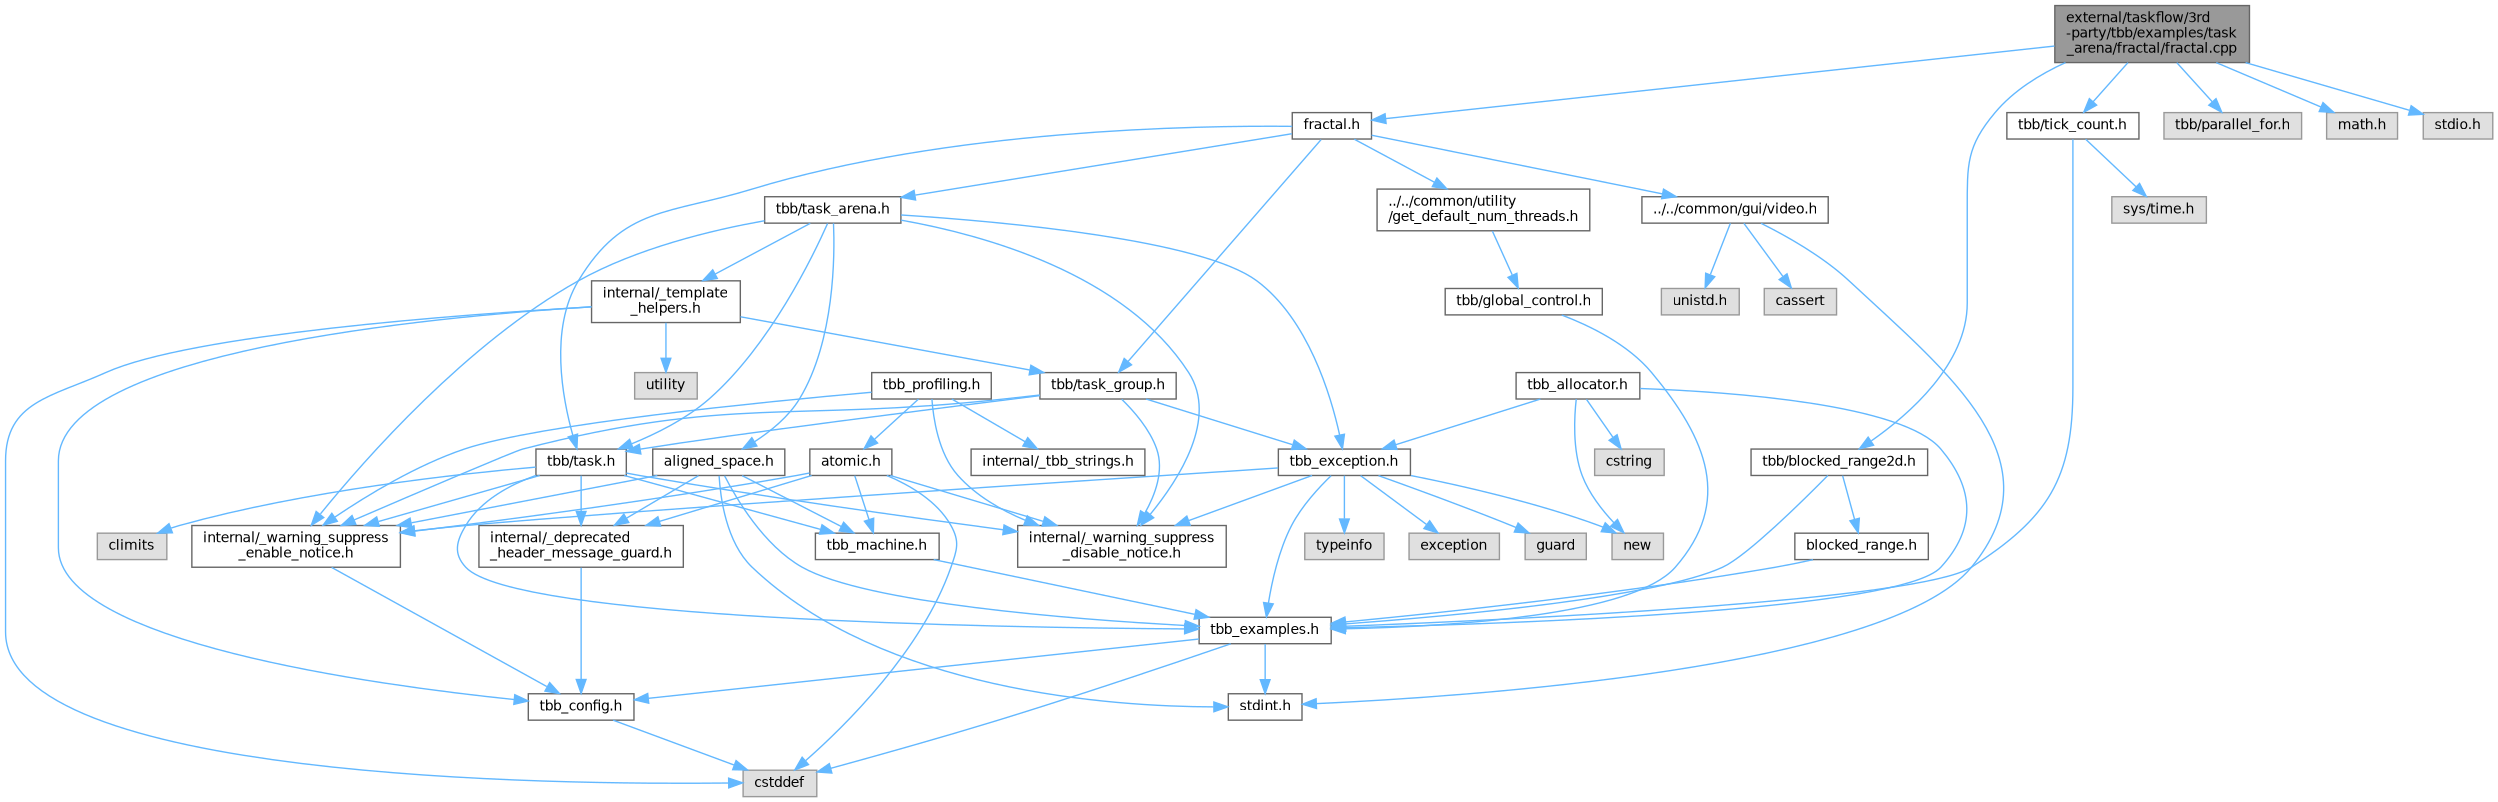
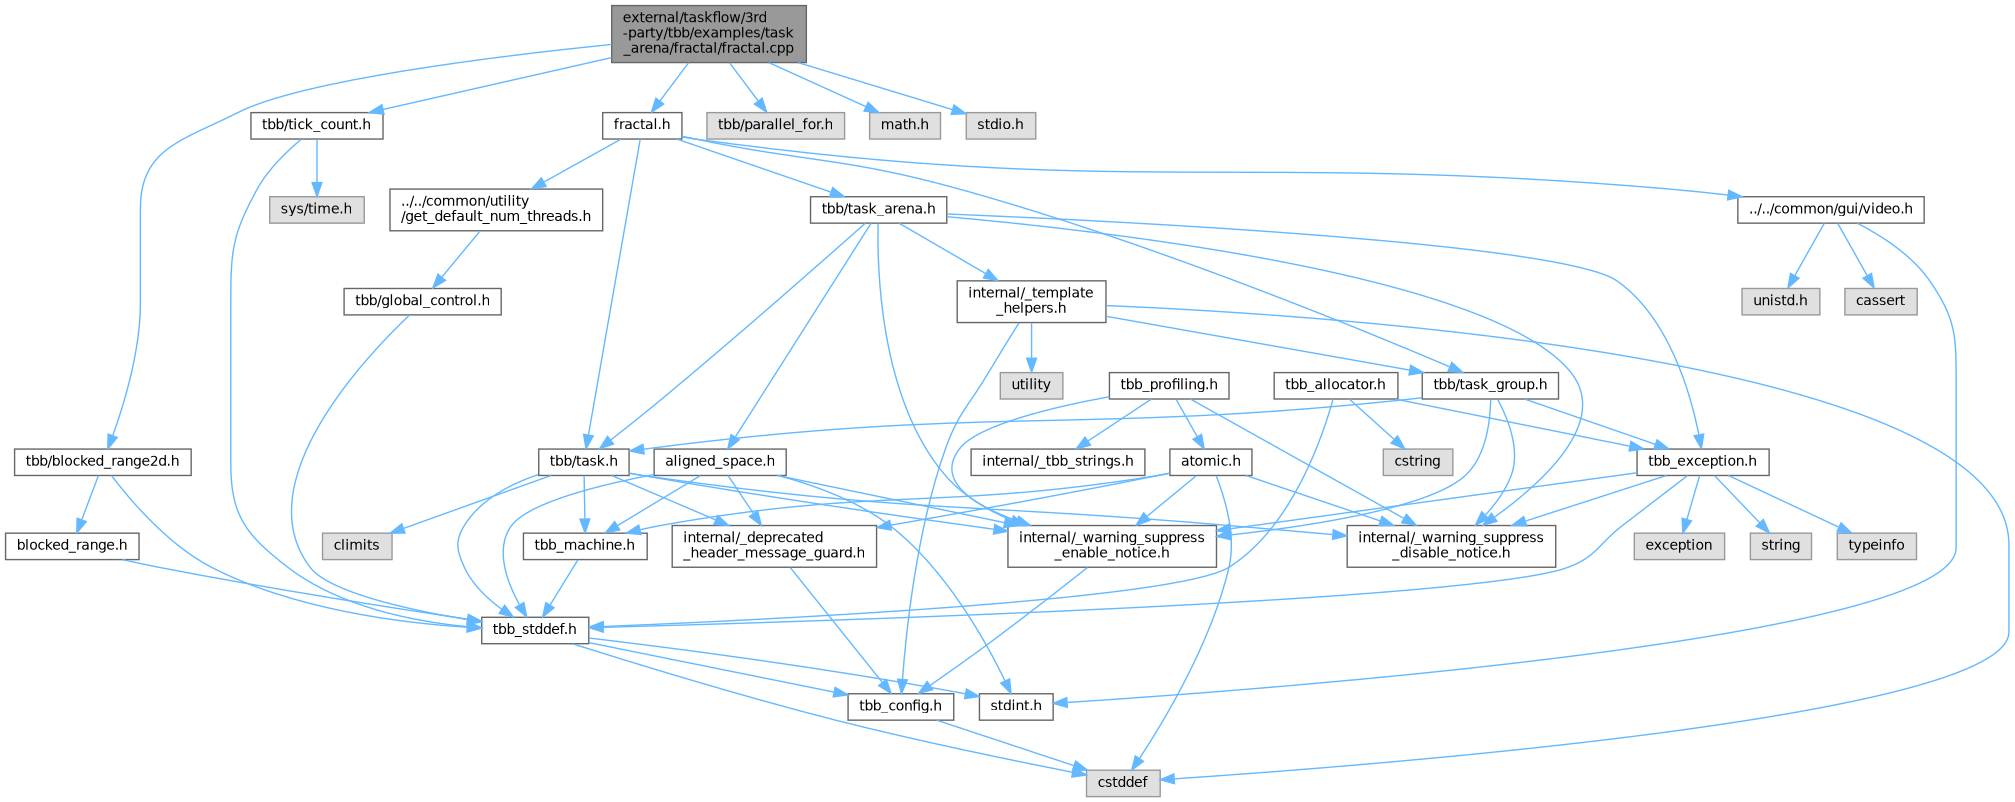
(1556, 546) -> (1781, 546)
(1638, 546) -> none
(1265, 630) -> (535, 630)
